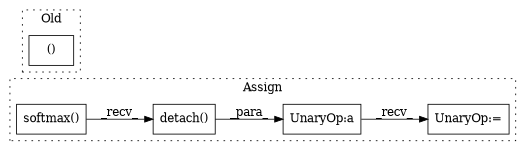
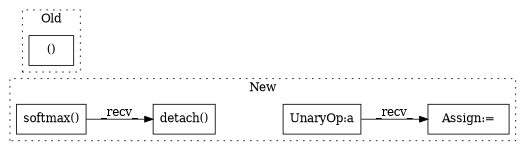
(263, 88) -> (263, 88)
(245, 119) -> none
(469, 119) -> (469, 119)
